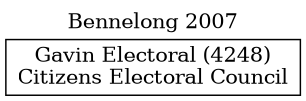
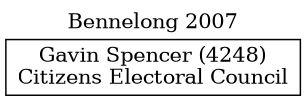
(153, 67) -> (153, 67)
